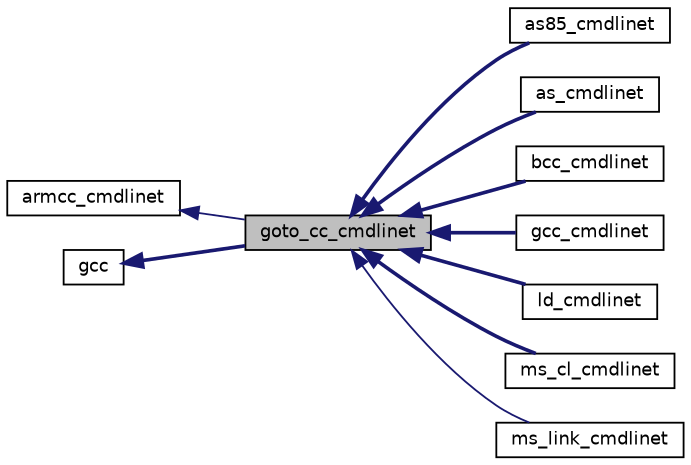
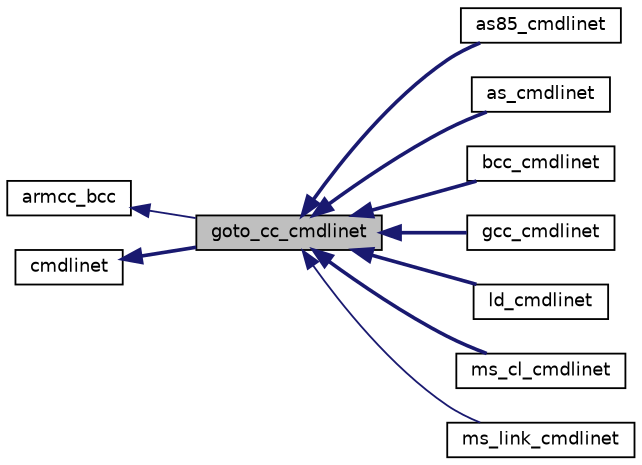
(94, 198) -> (69, 198)
(94, 267) -> (69, 267)
